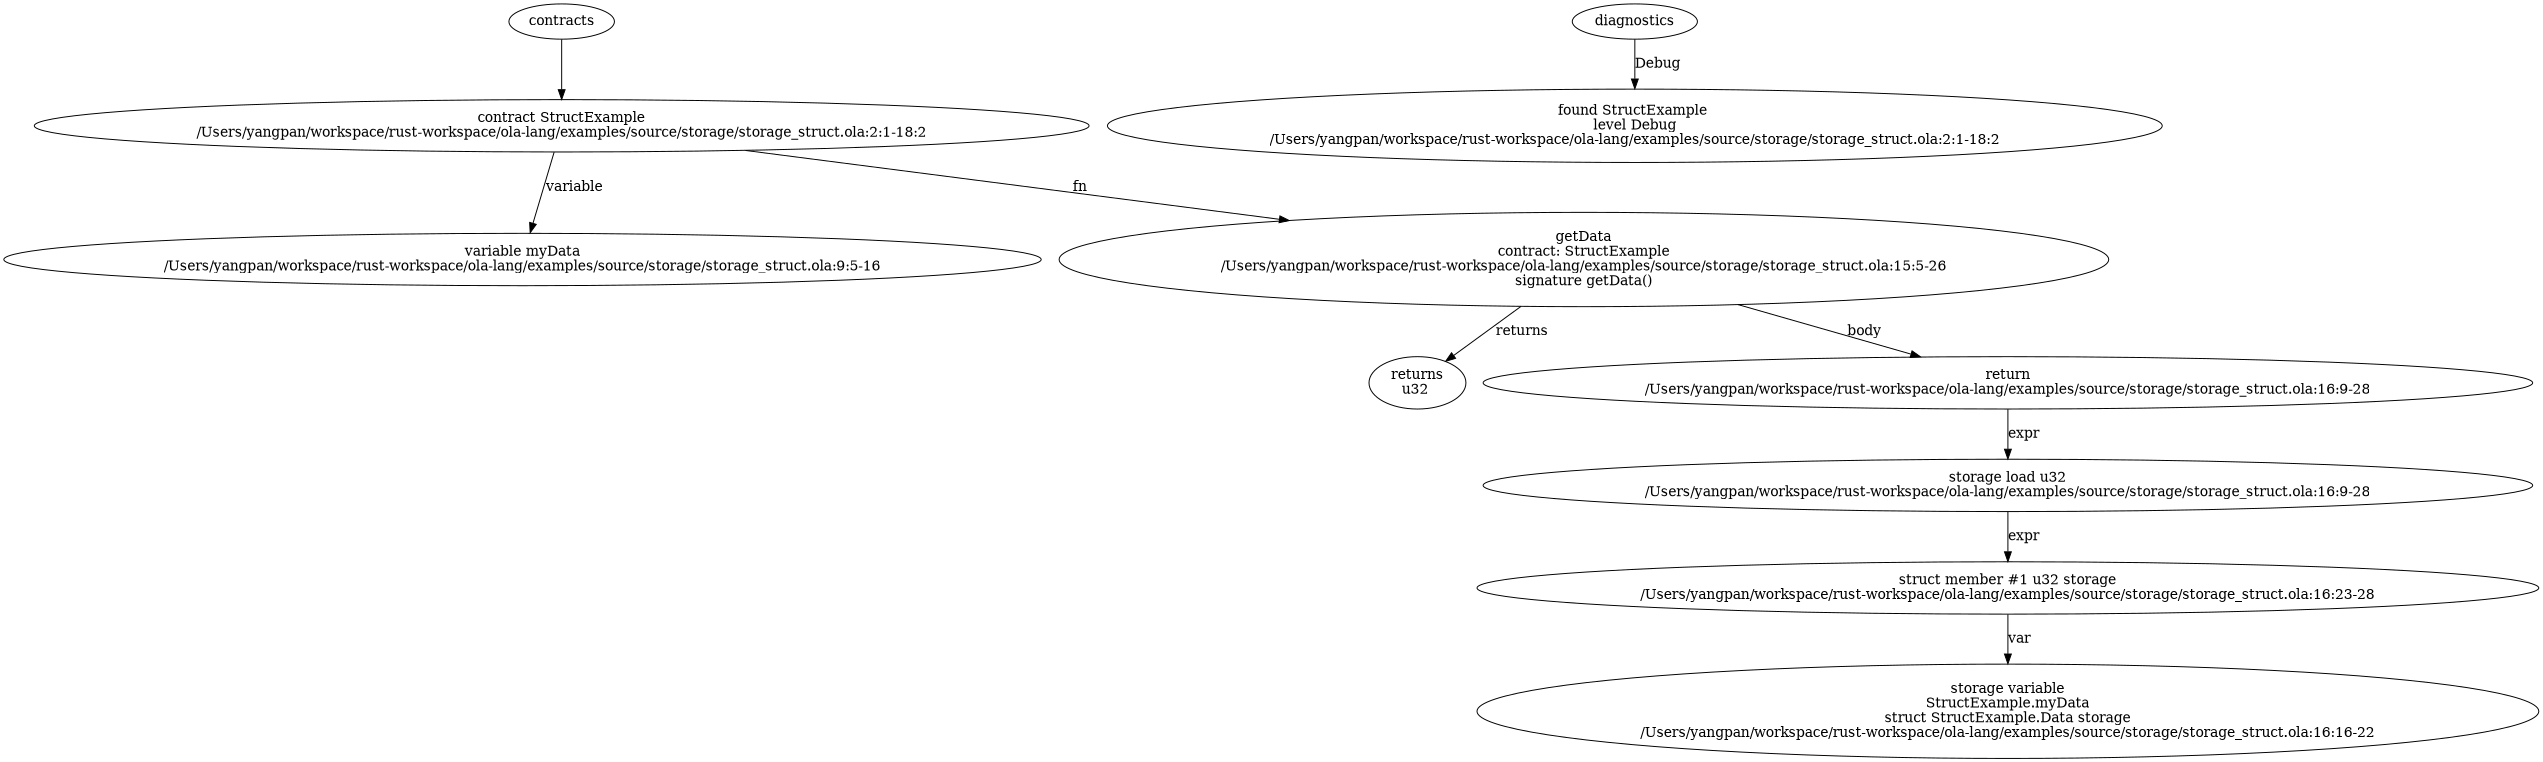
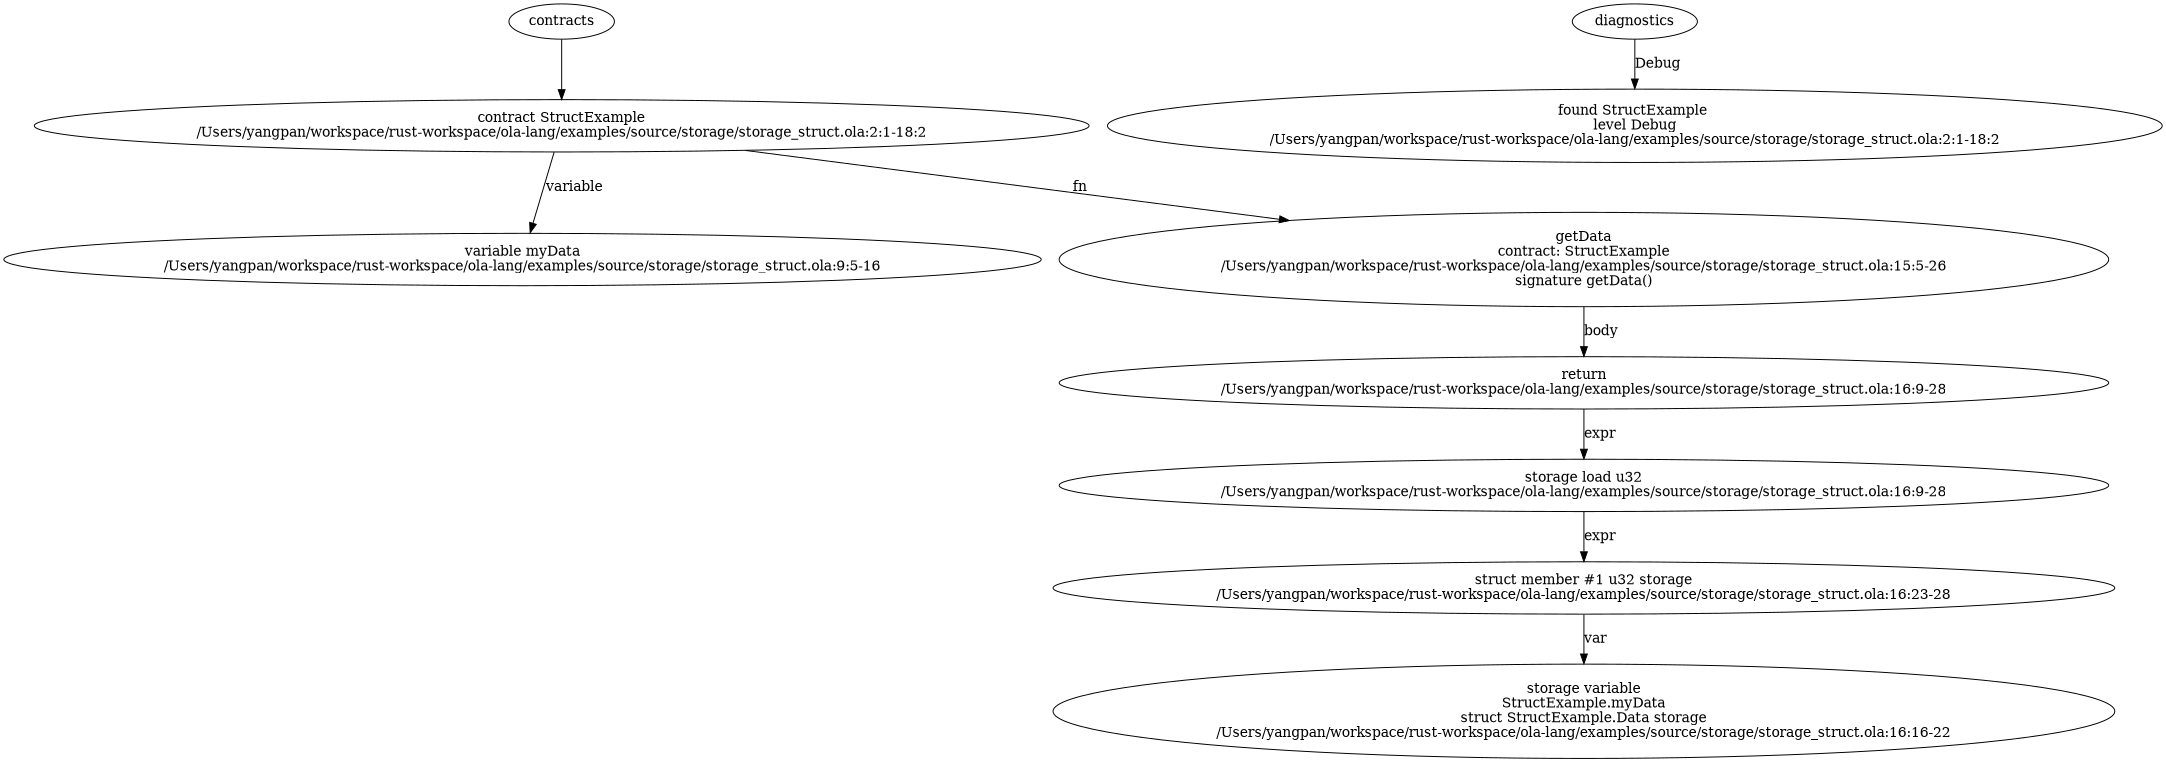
(1417, 383) -> none
